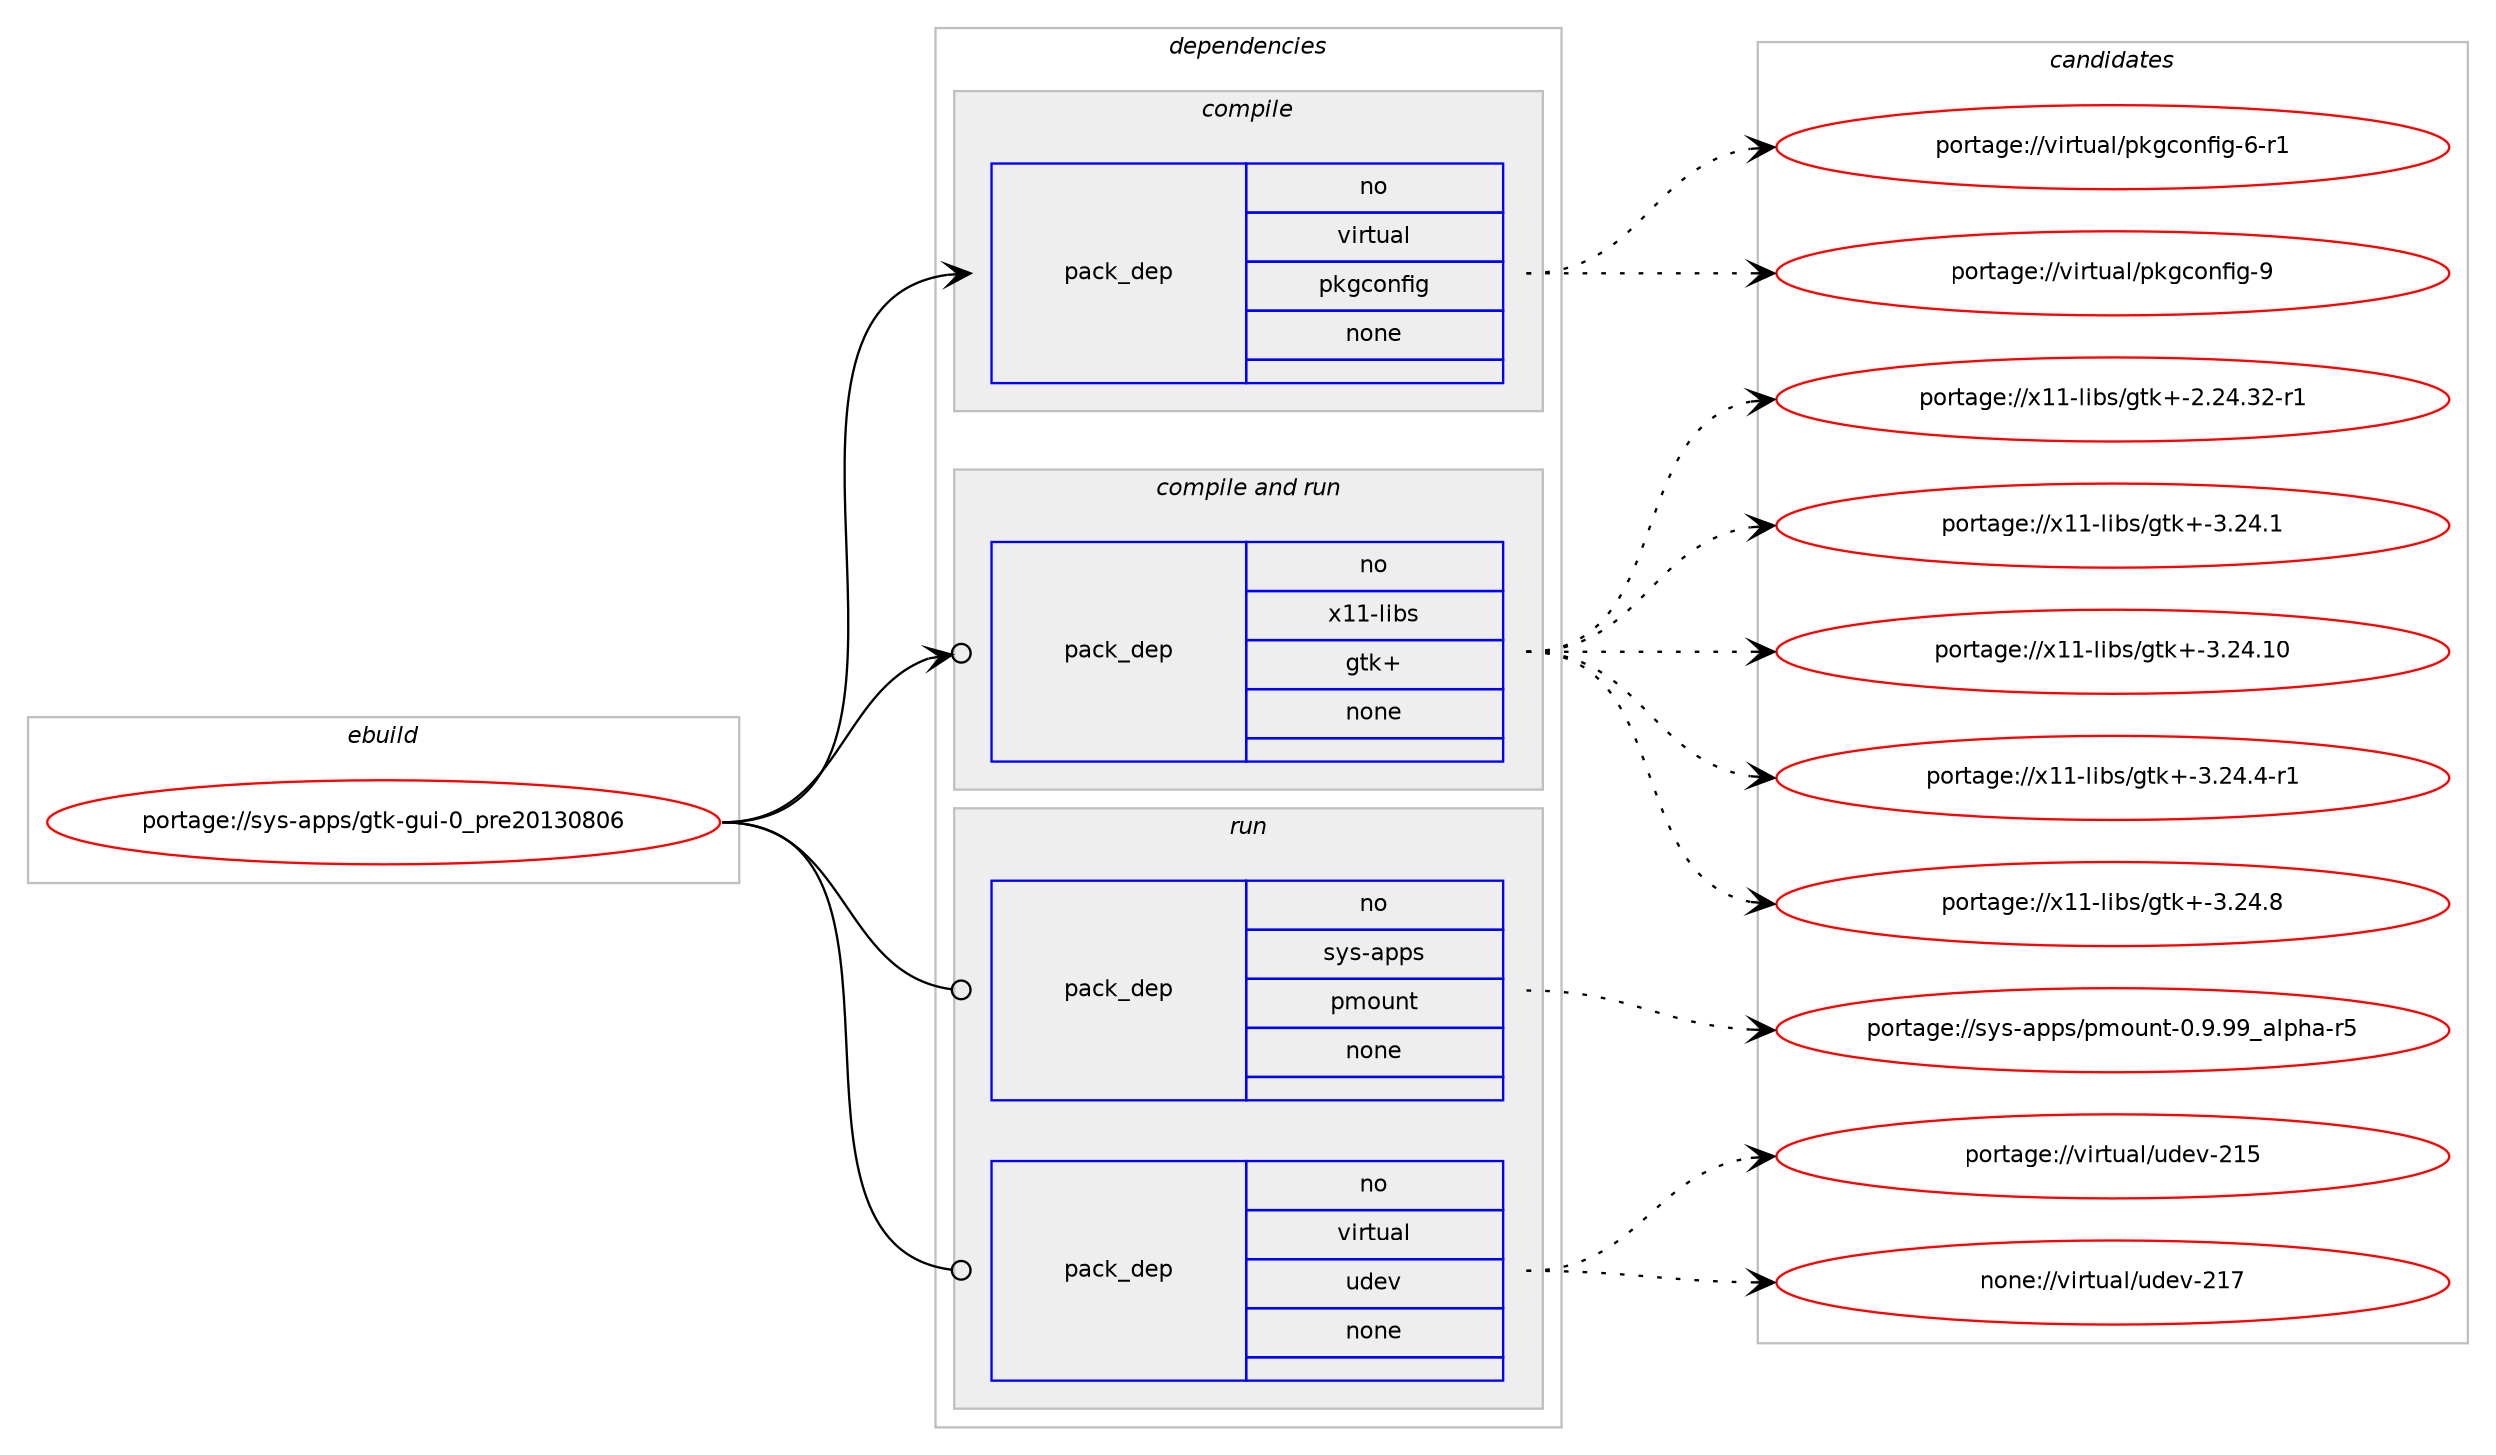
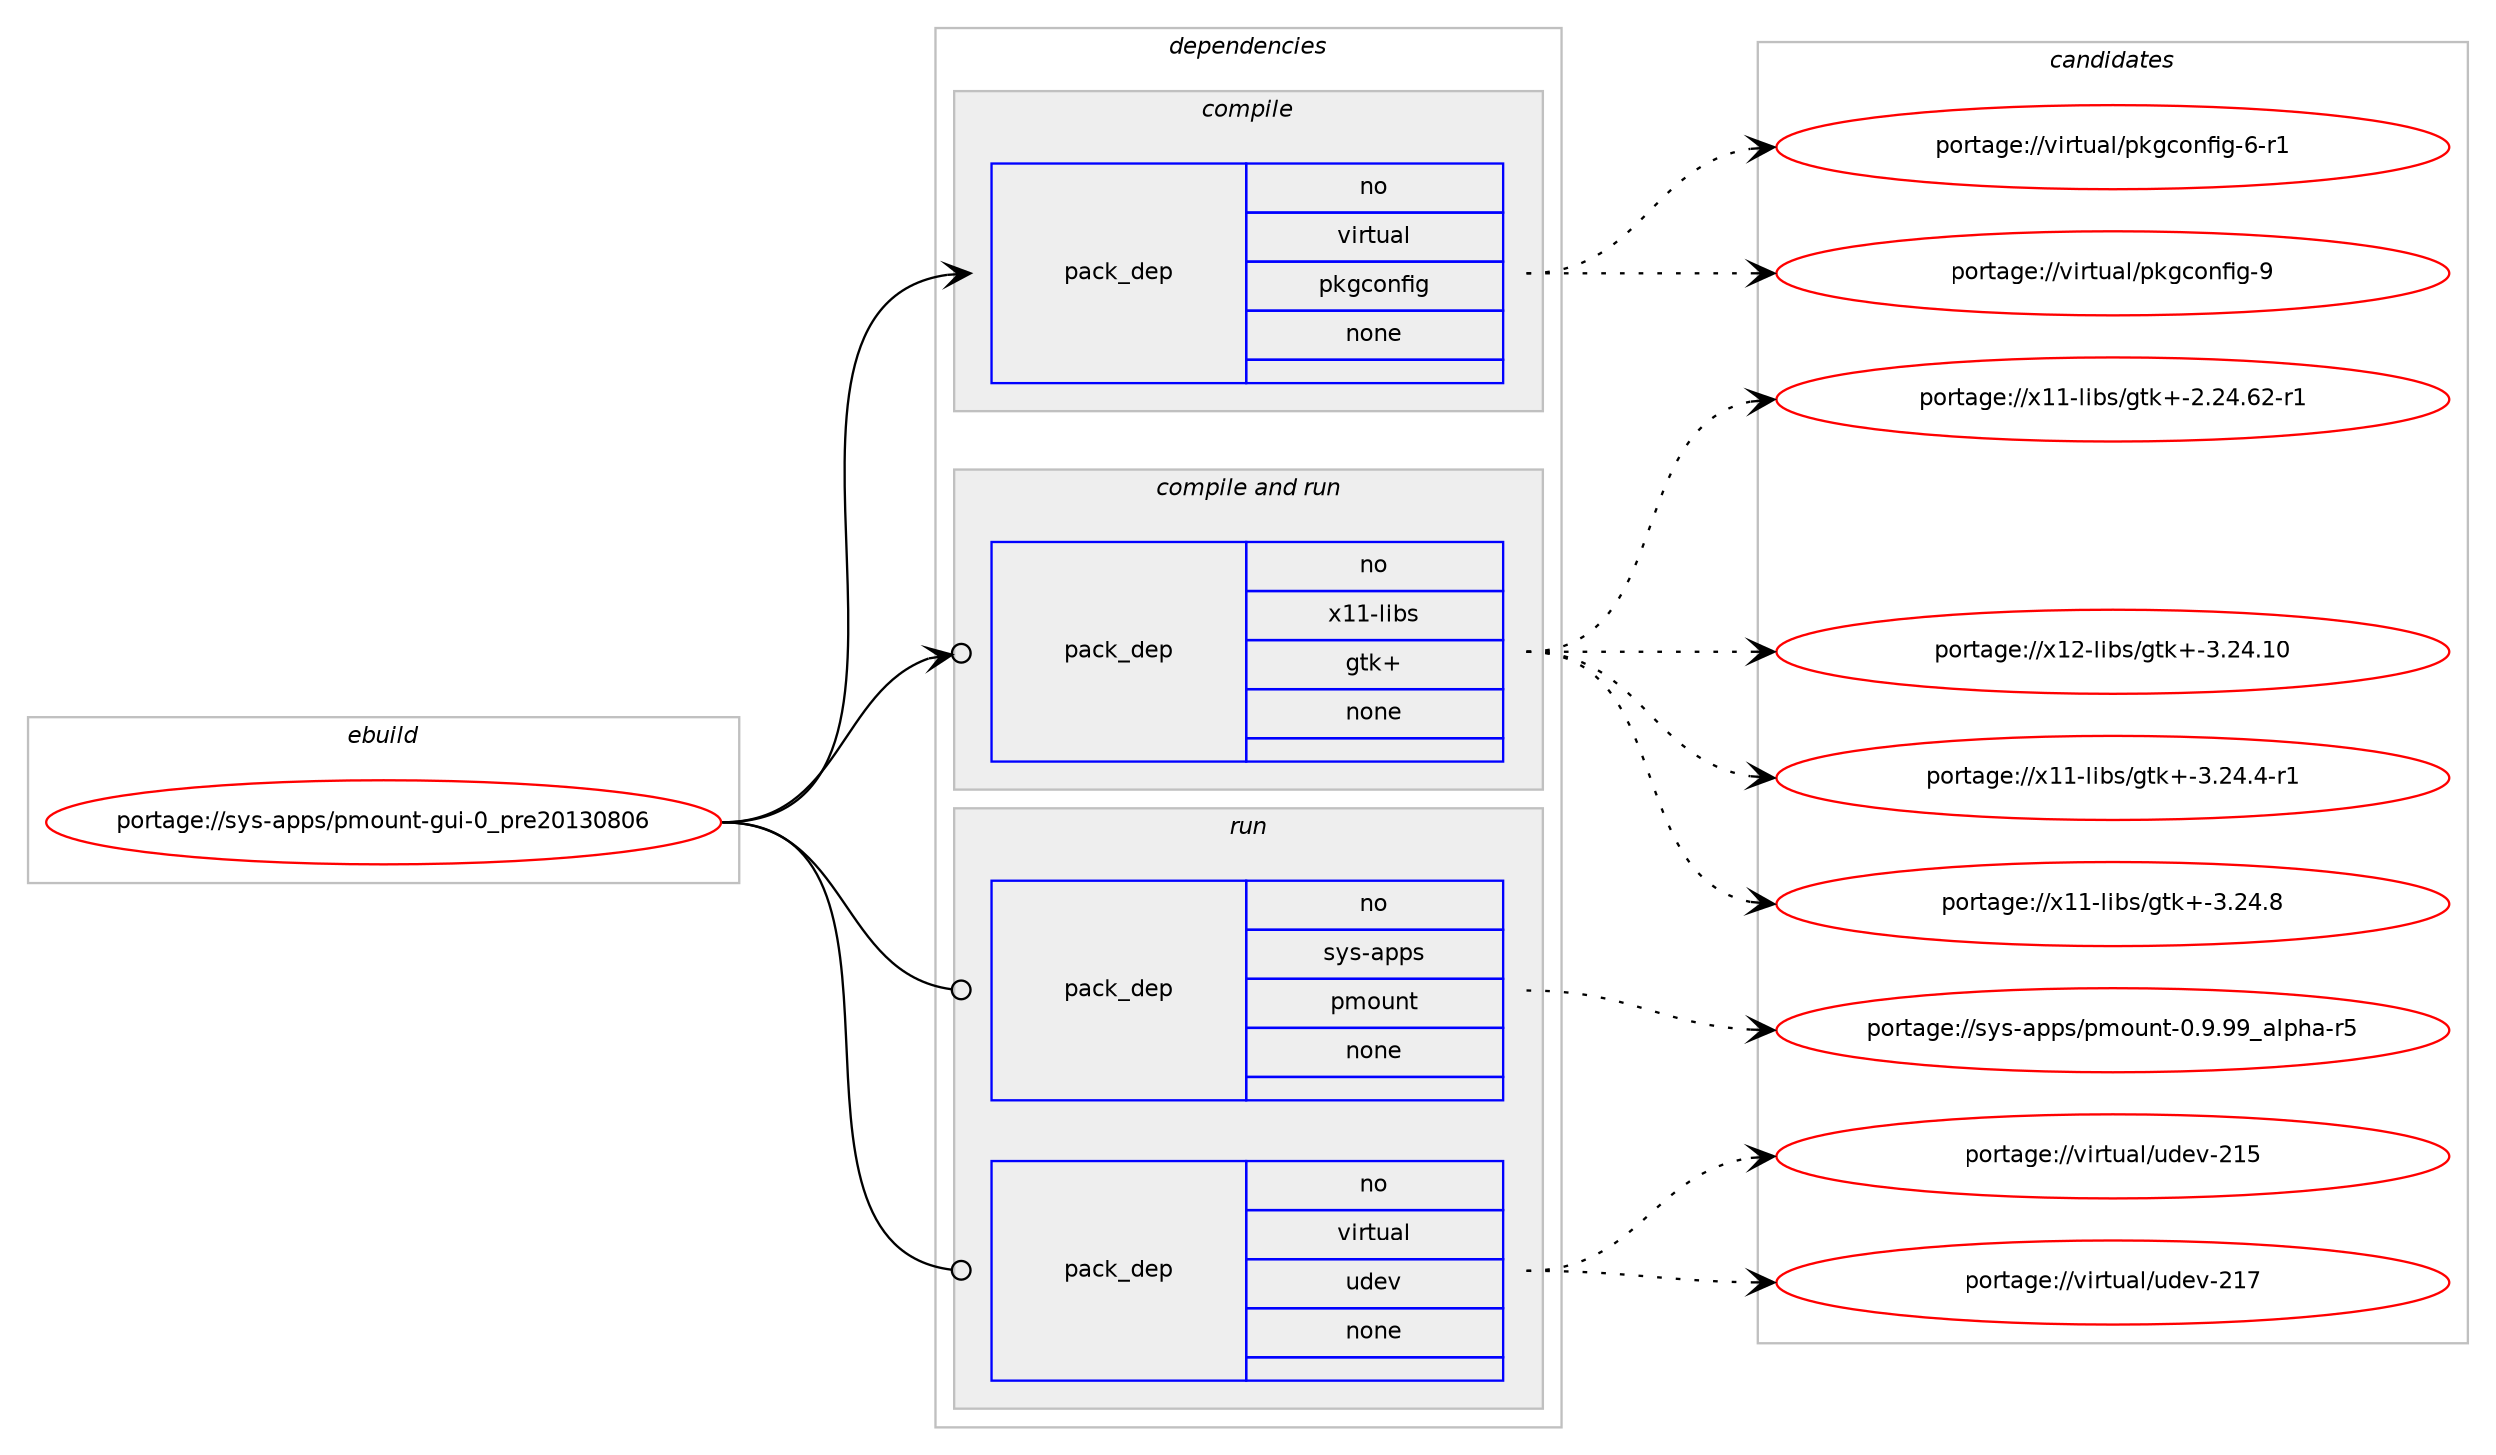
(2113, 399) -> (2113, 399)
(2113, 526) -> none
(2113, 652) -> (2113, 652)
(384, 822) -> (384, 822)
(2113, 1283) -> (2113, 1283)
